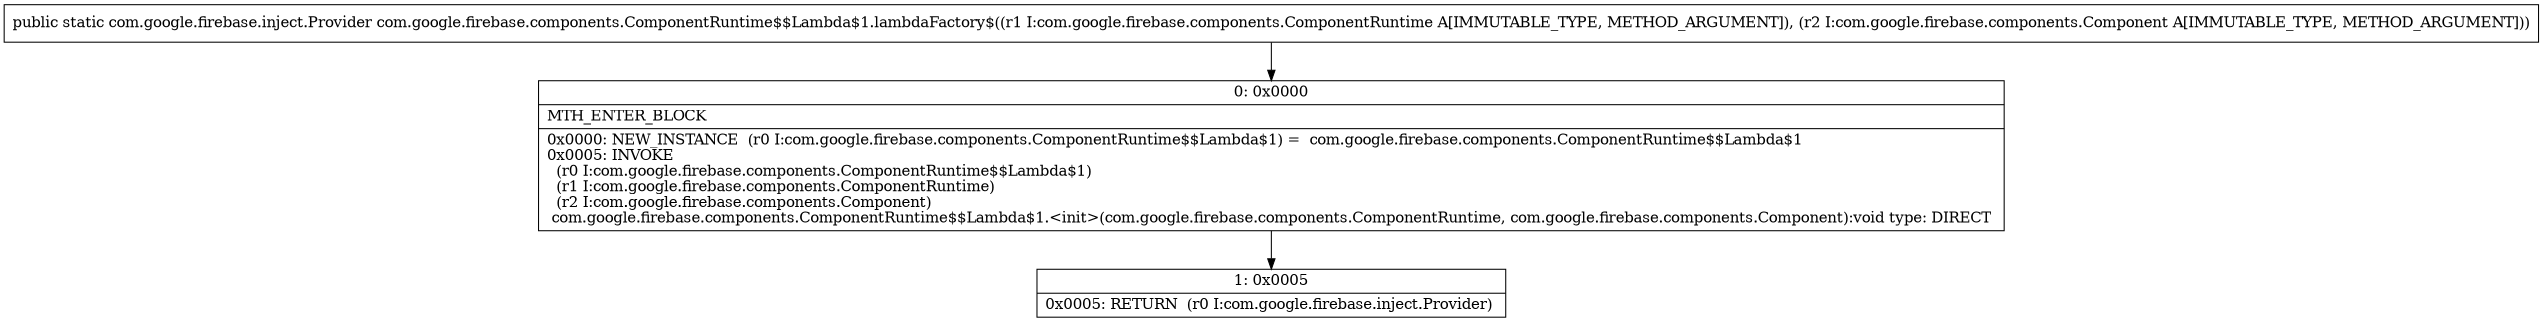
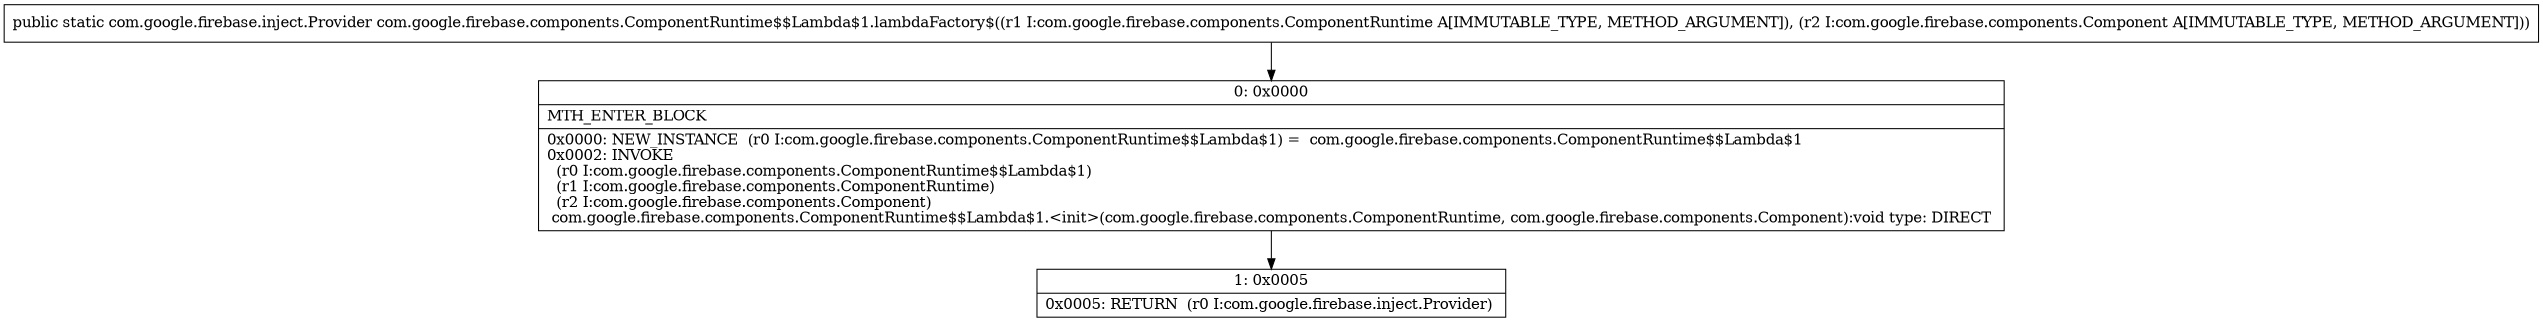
(615, 156) -> (615, 156)
